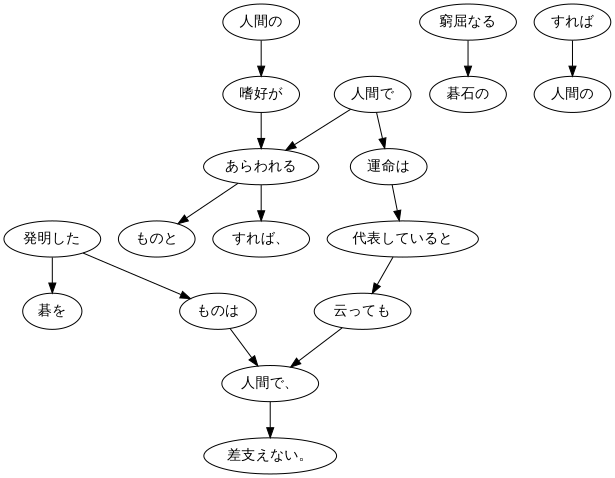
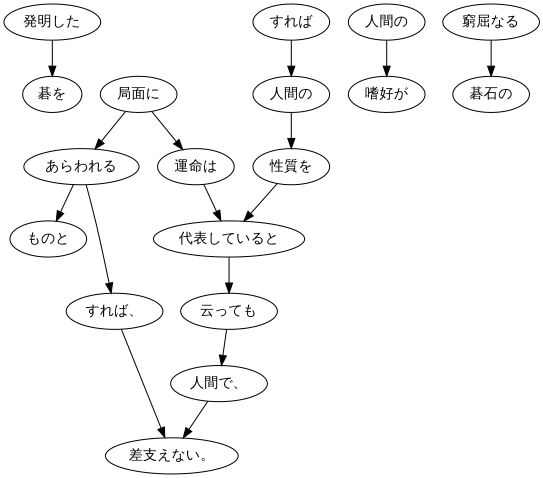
(373, 94) -> (139, 94)
(261, 126) -> none
none -> (291, 167)
(218, 311) -> none
none -> (141, 379)
